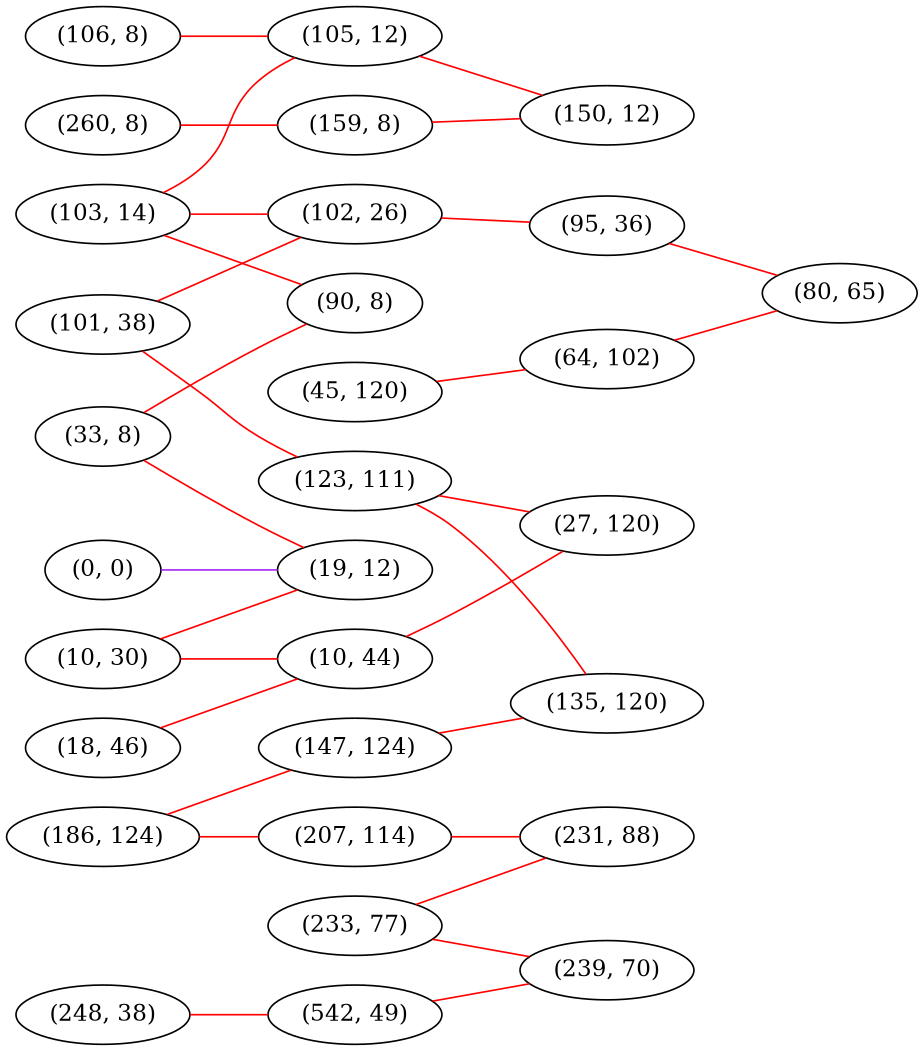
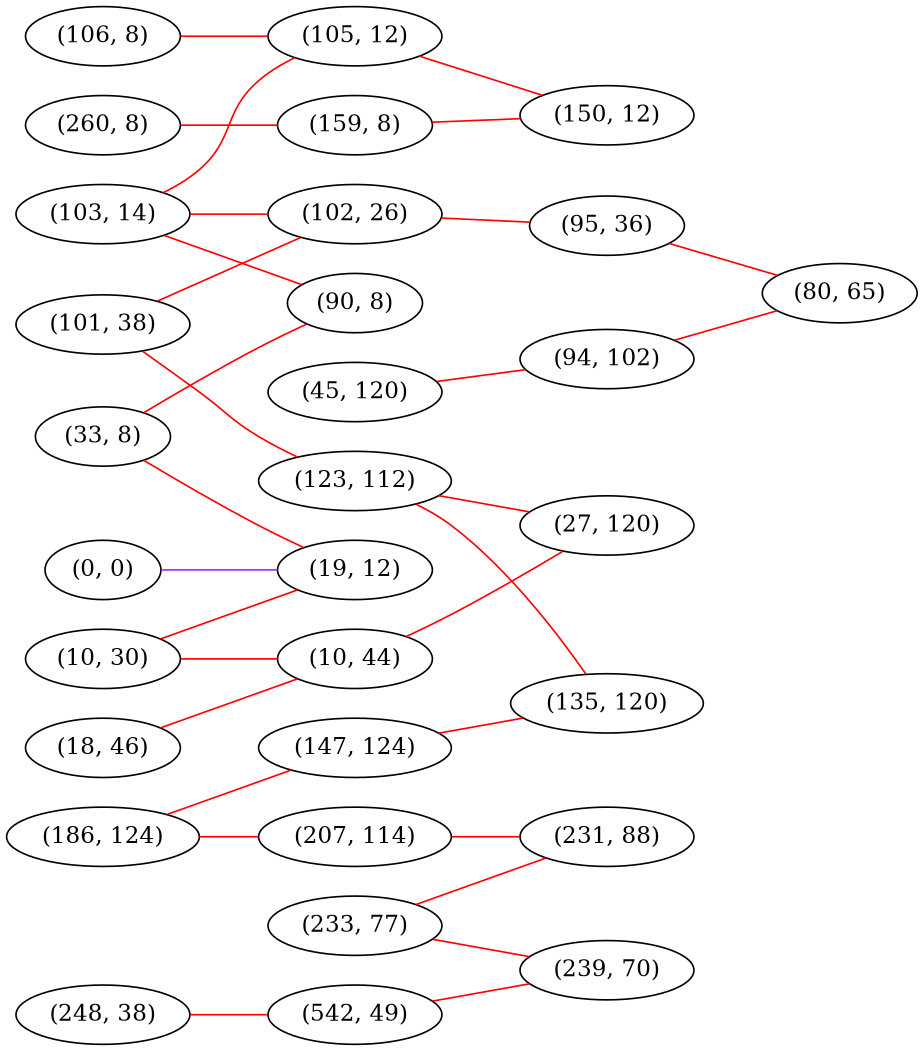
(607, 359) -> (607, 359)
(355, 481) -> (355, 481)
